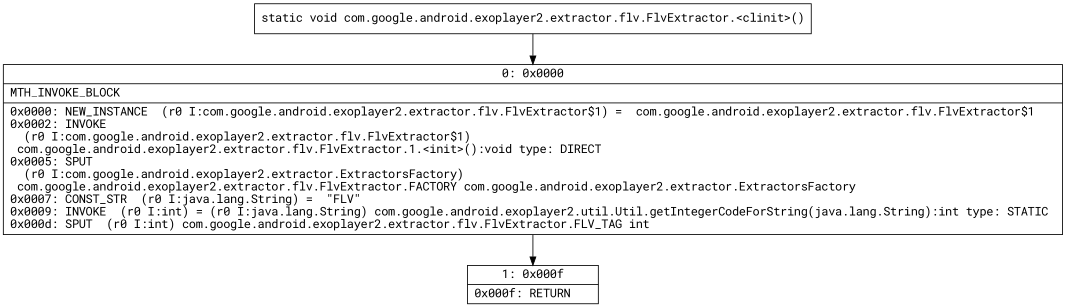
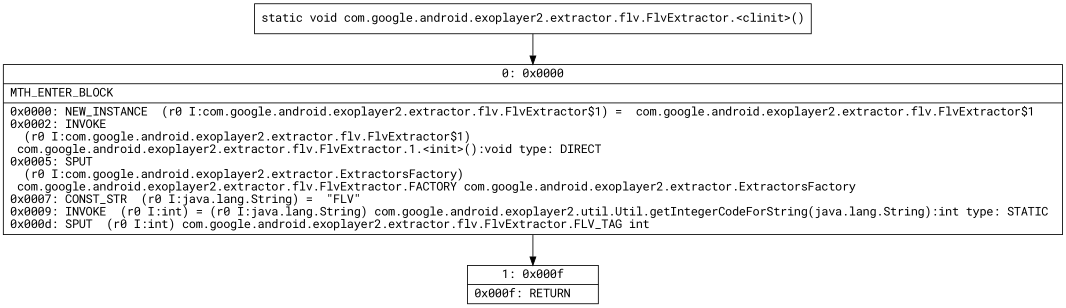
(65, 93) -> (62, 93)
